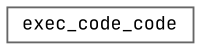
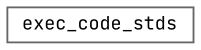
(100, 25) -> (100, 25)
